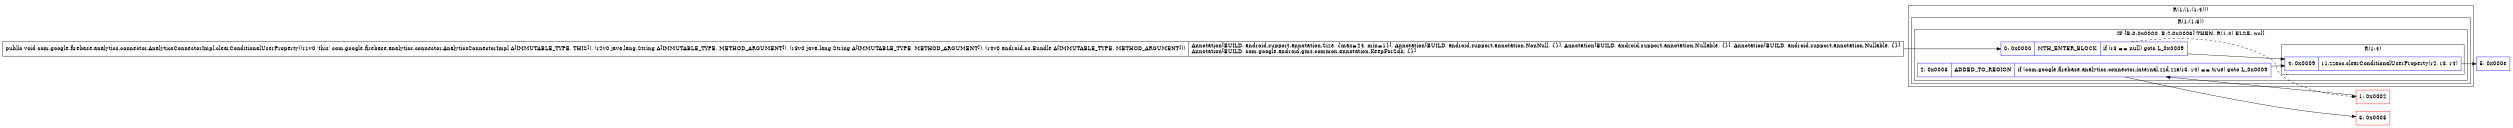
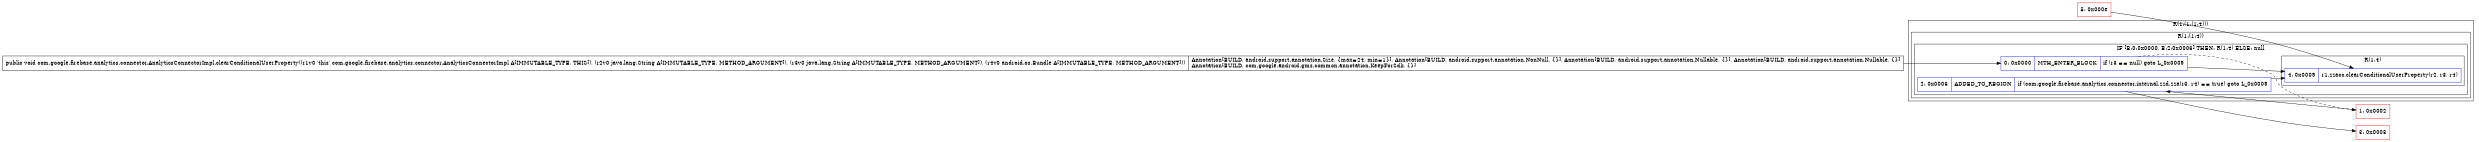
(2191, 22) -> (2191, 37)
(2467, 64) -> (2238, 35)
(2493, 64) -> (2094, 10)
